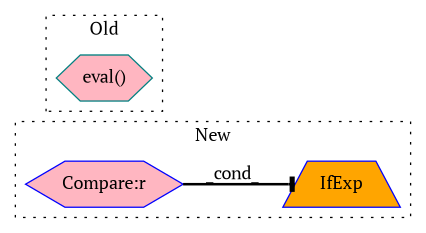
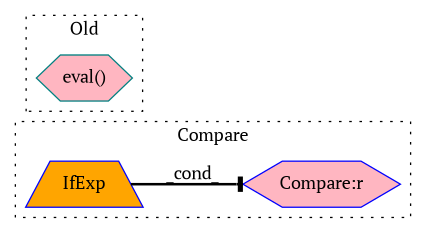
(213, 136) -> (213, 136)
(236, 184) -> (184, 184)
